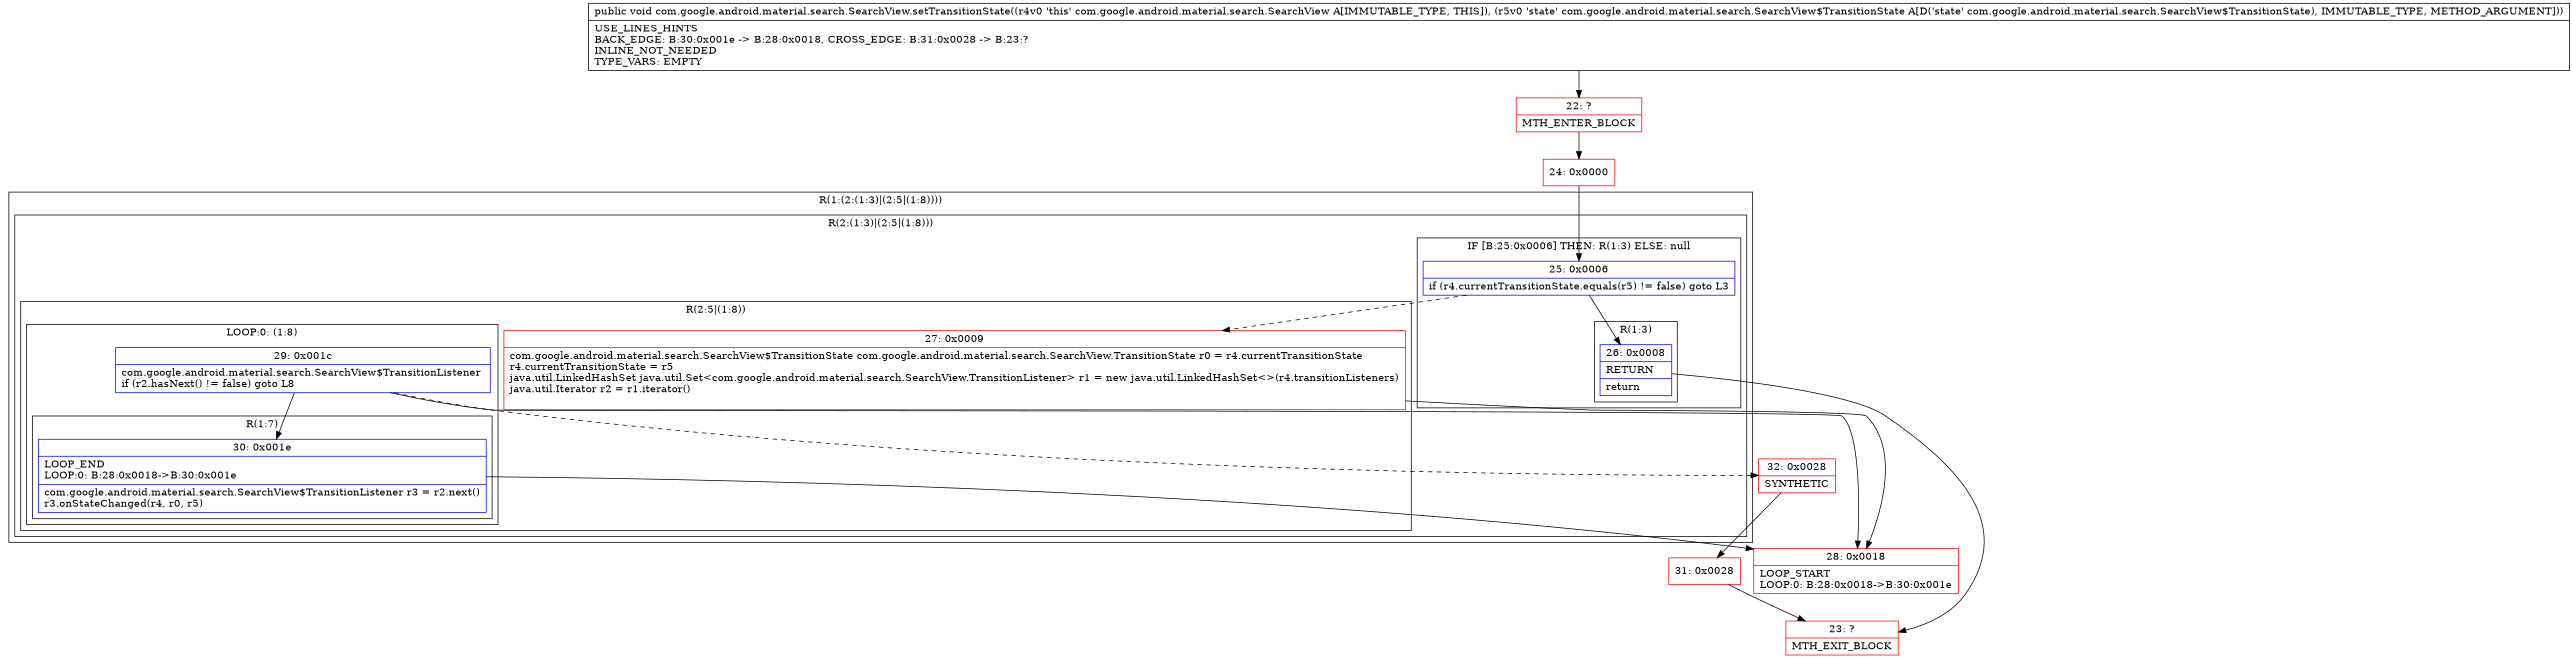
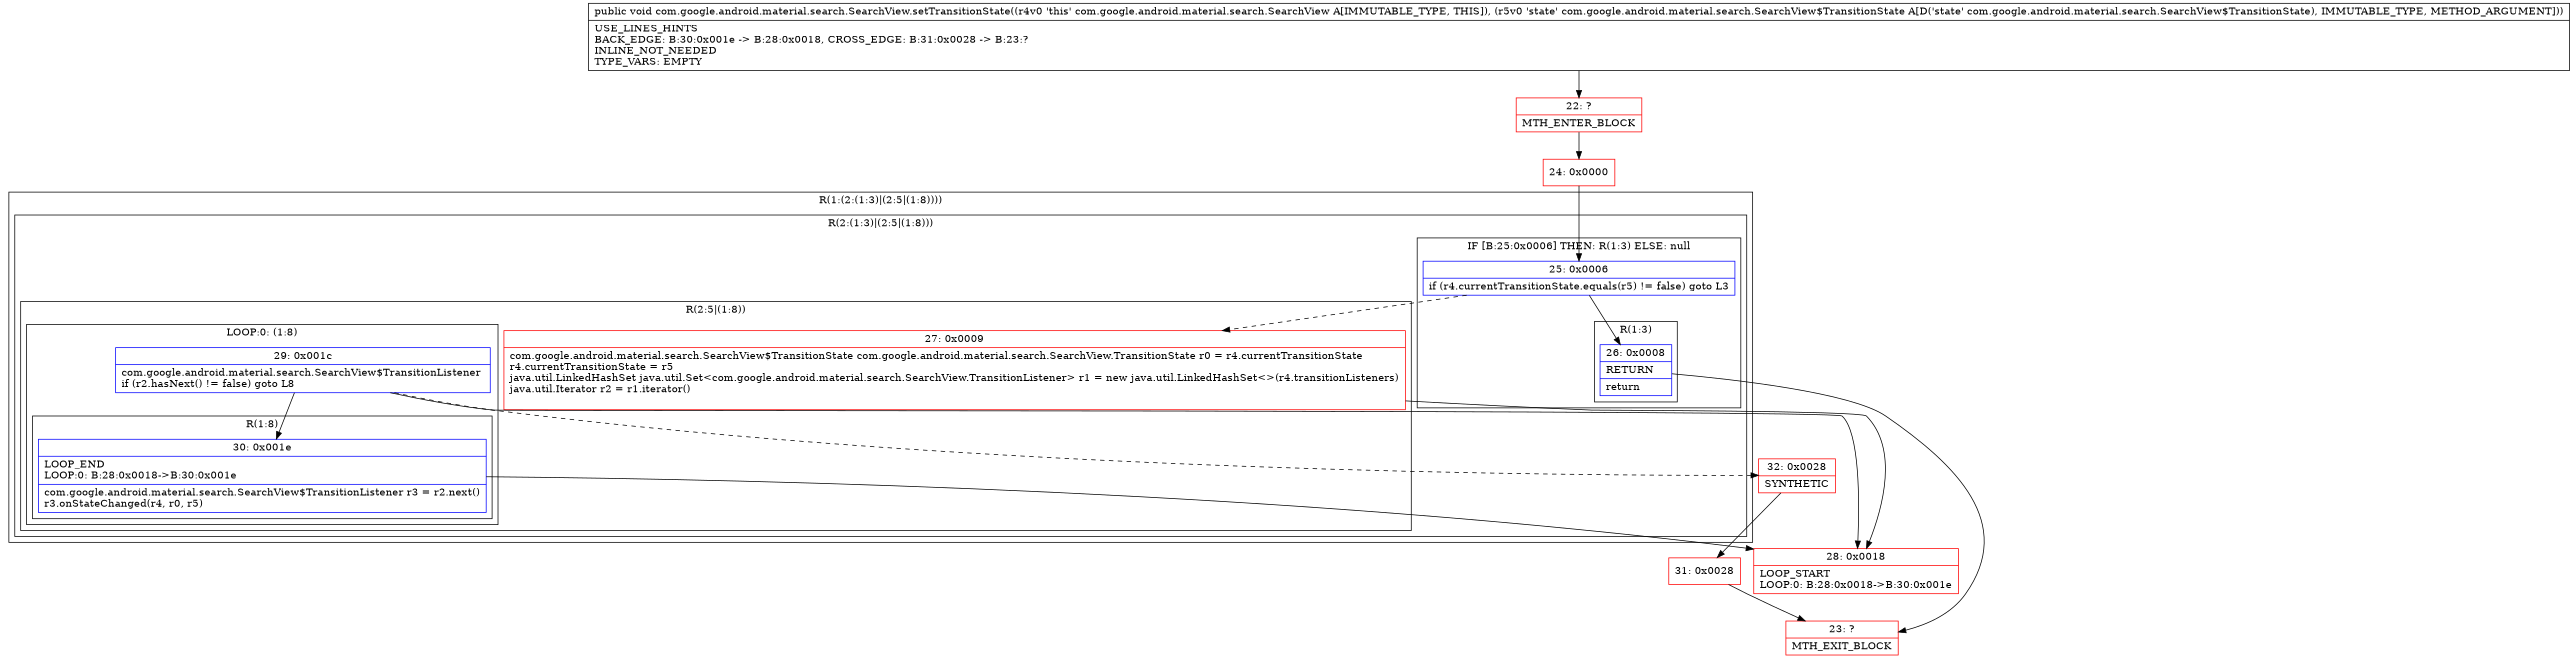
(262, 424) -> (262, 424)
